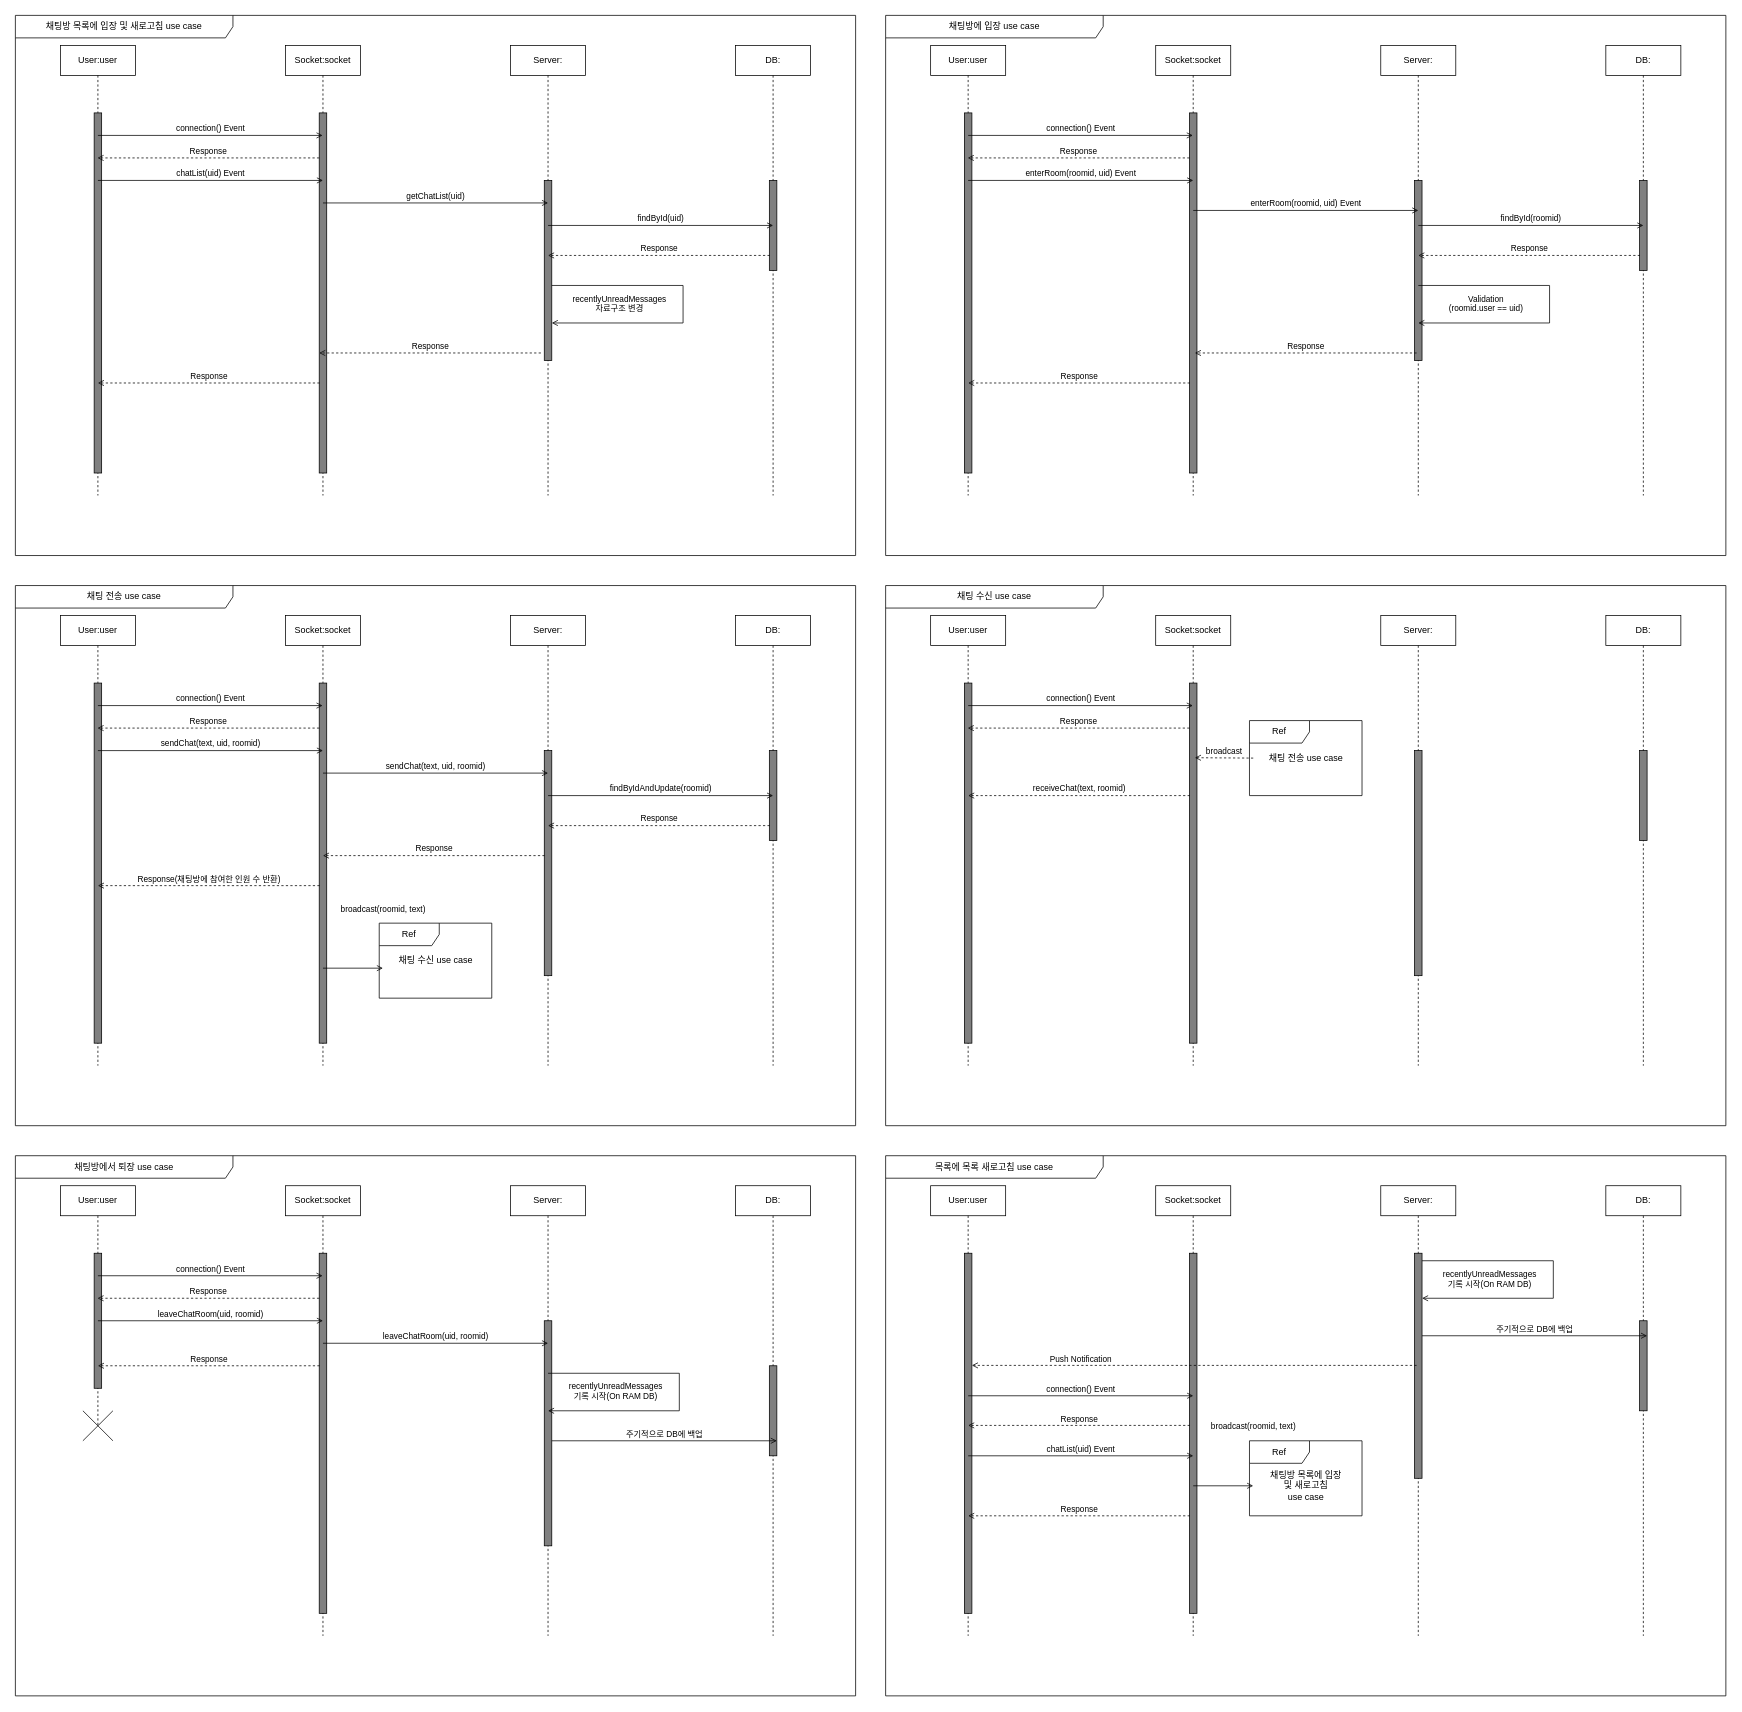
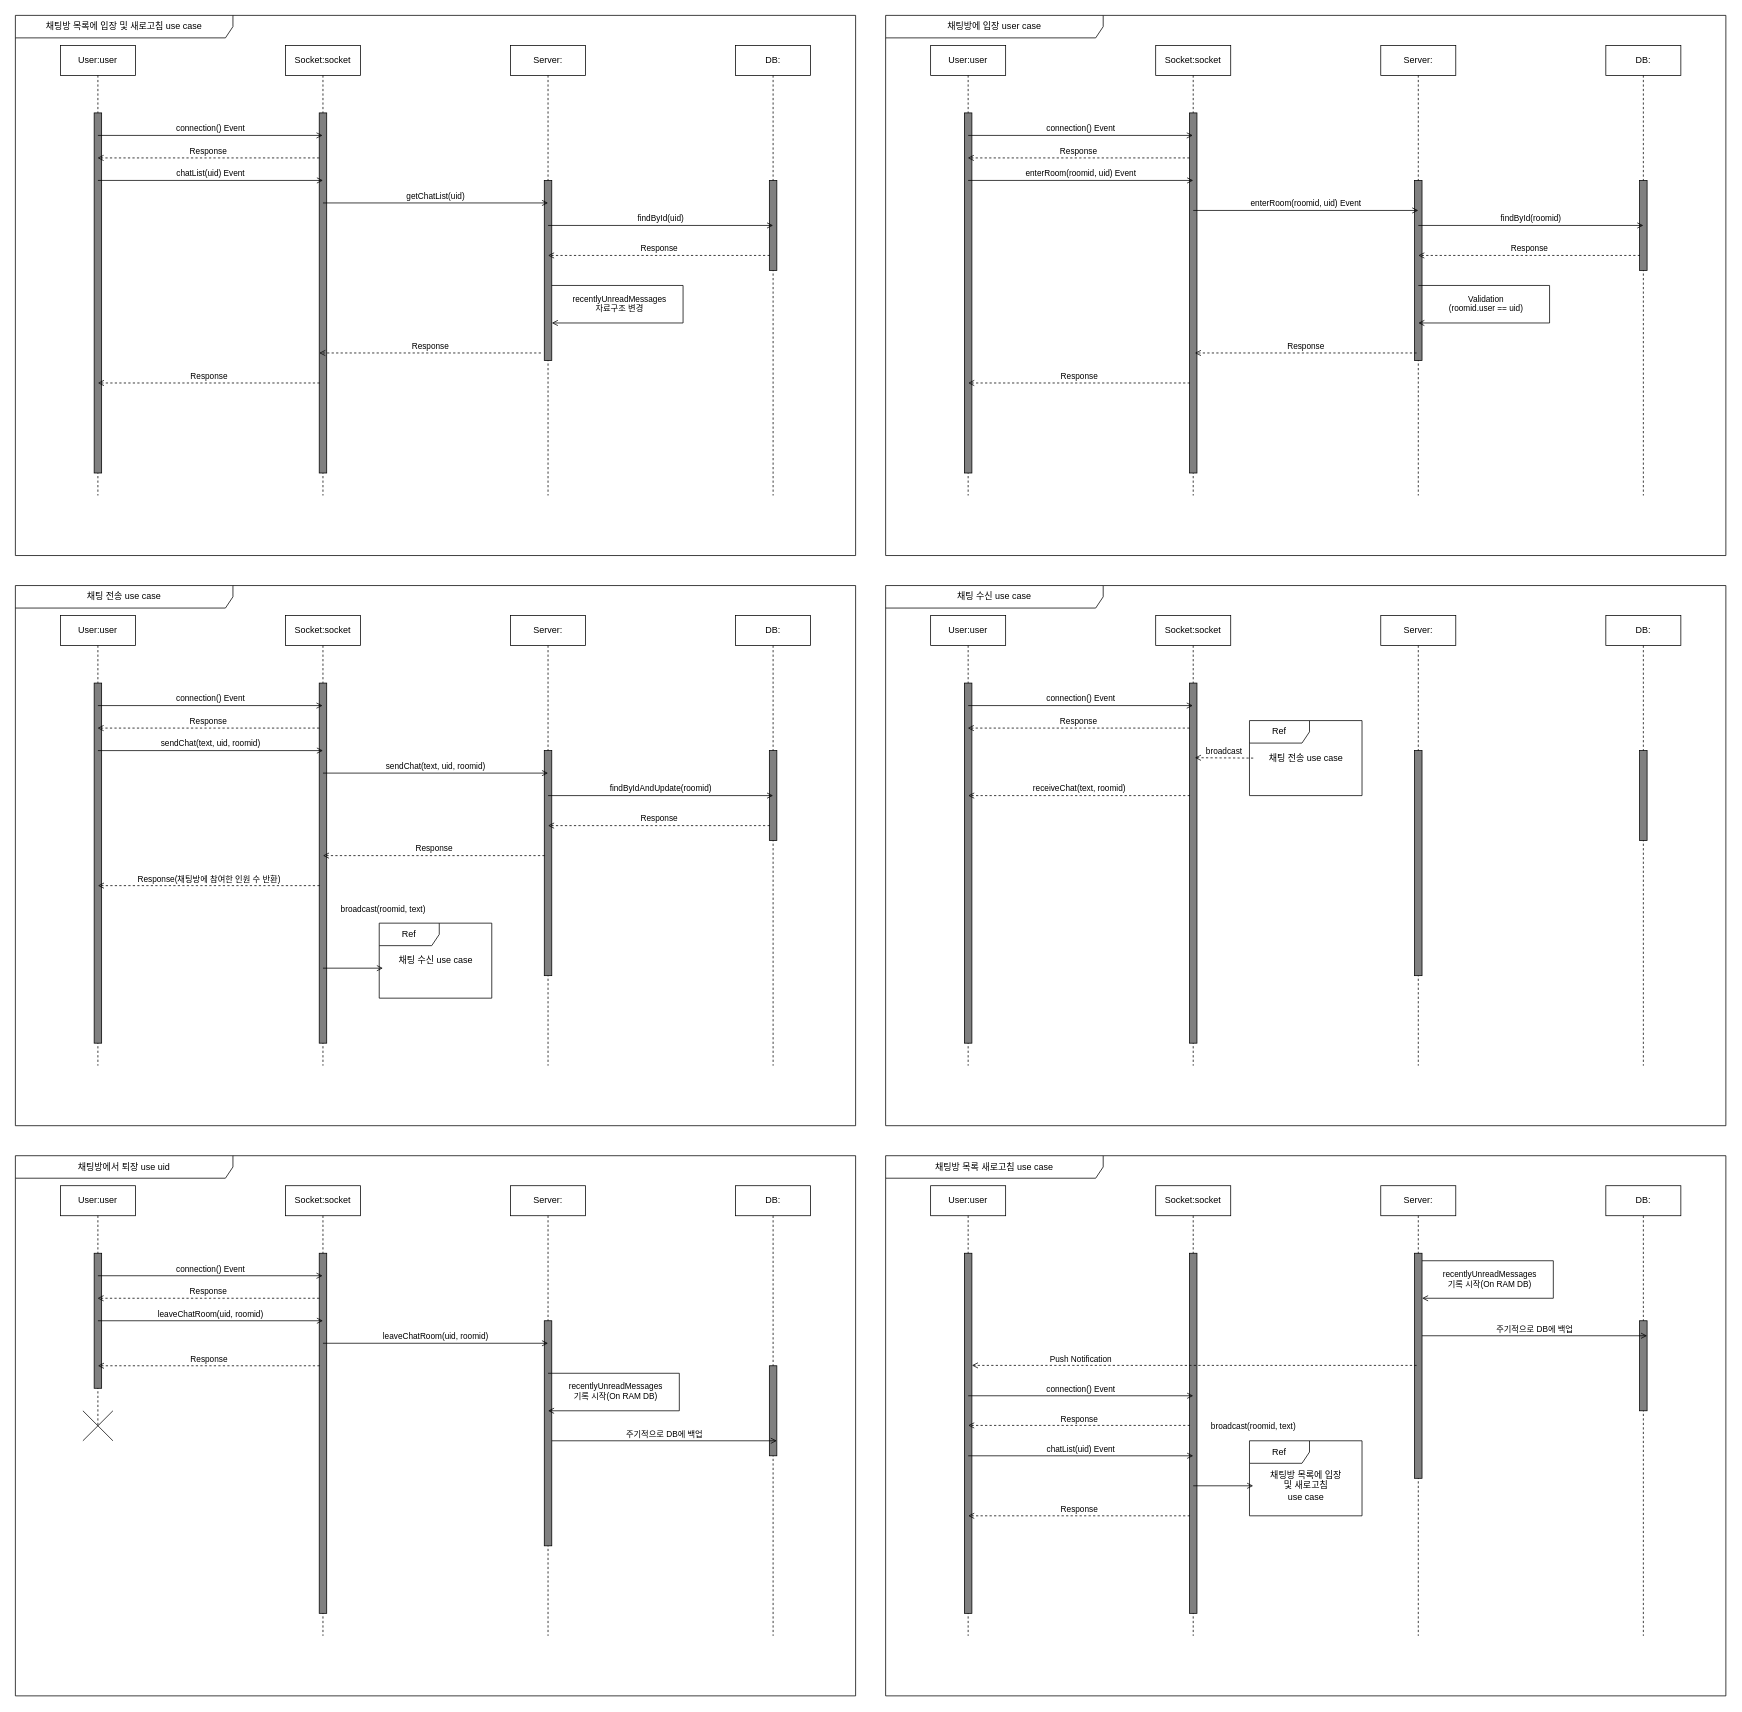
(994, 27) -> (994, 27)
(124, 1167) -> (124, 1167)
(994, 1167) -> (994, 1167)
